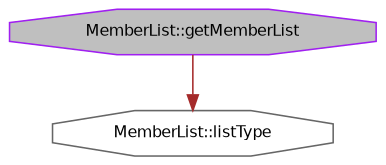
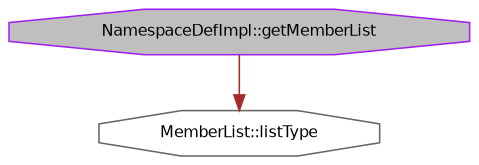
(193, 32) -> (239, 32)
